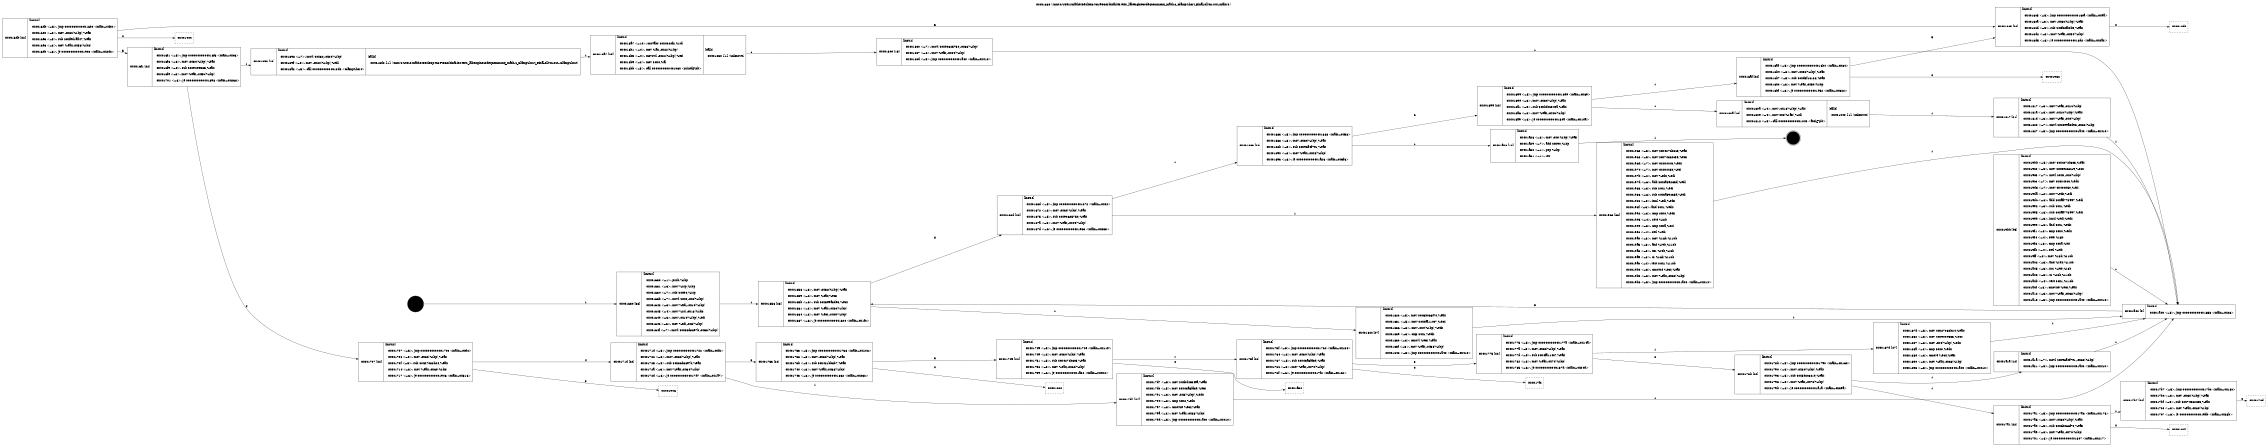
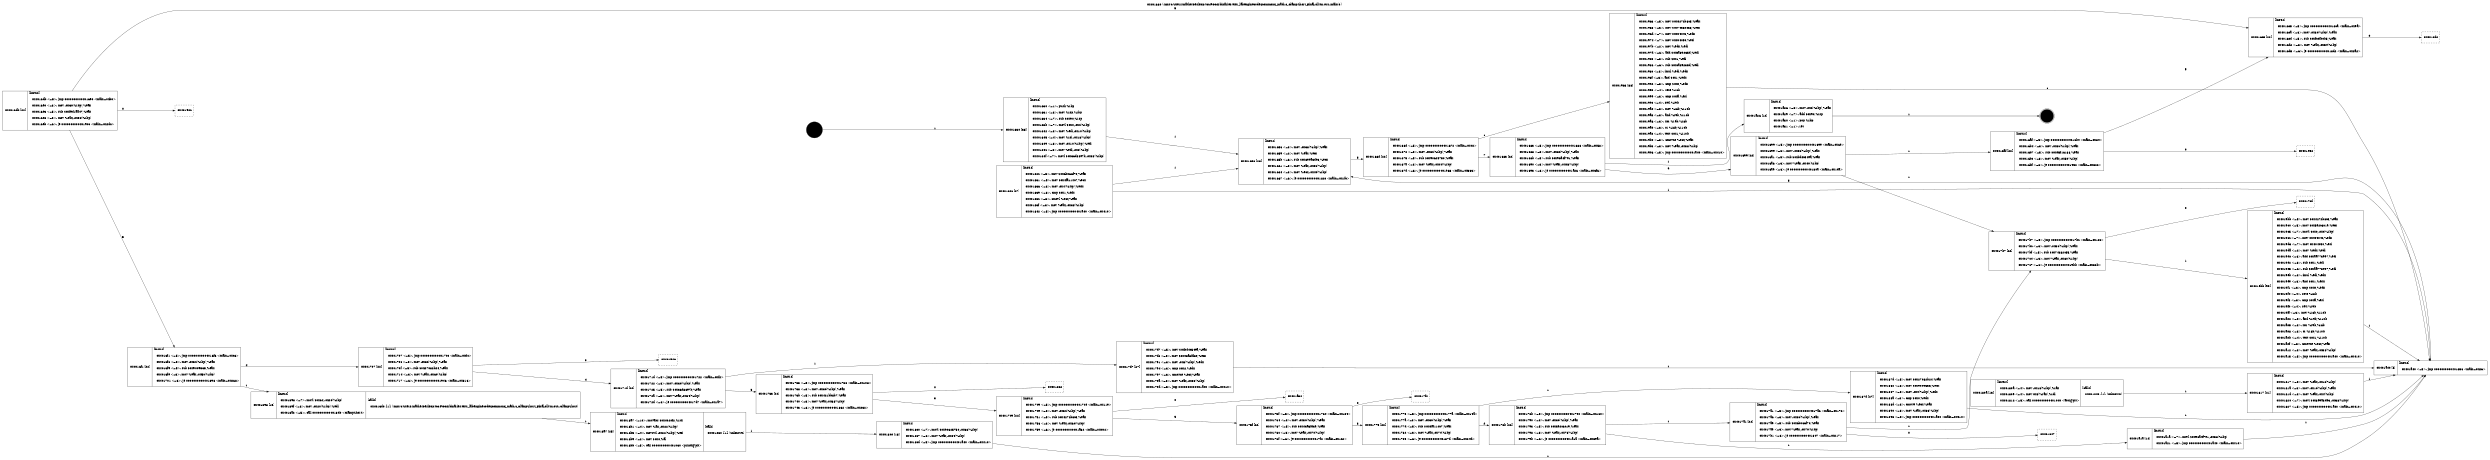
(1653, 109) -> (1917, 203)
none -> (2175, 269)
(1112, 318) -> (1175, 177)
(1175, 358) -> (1175, 417)
